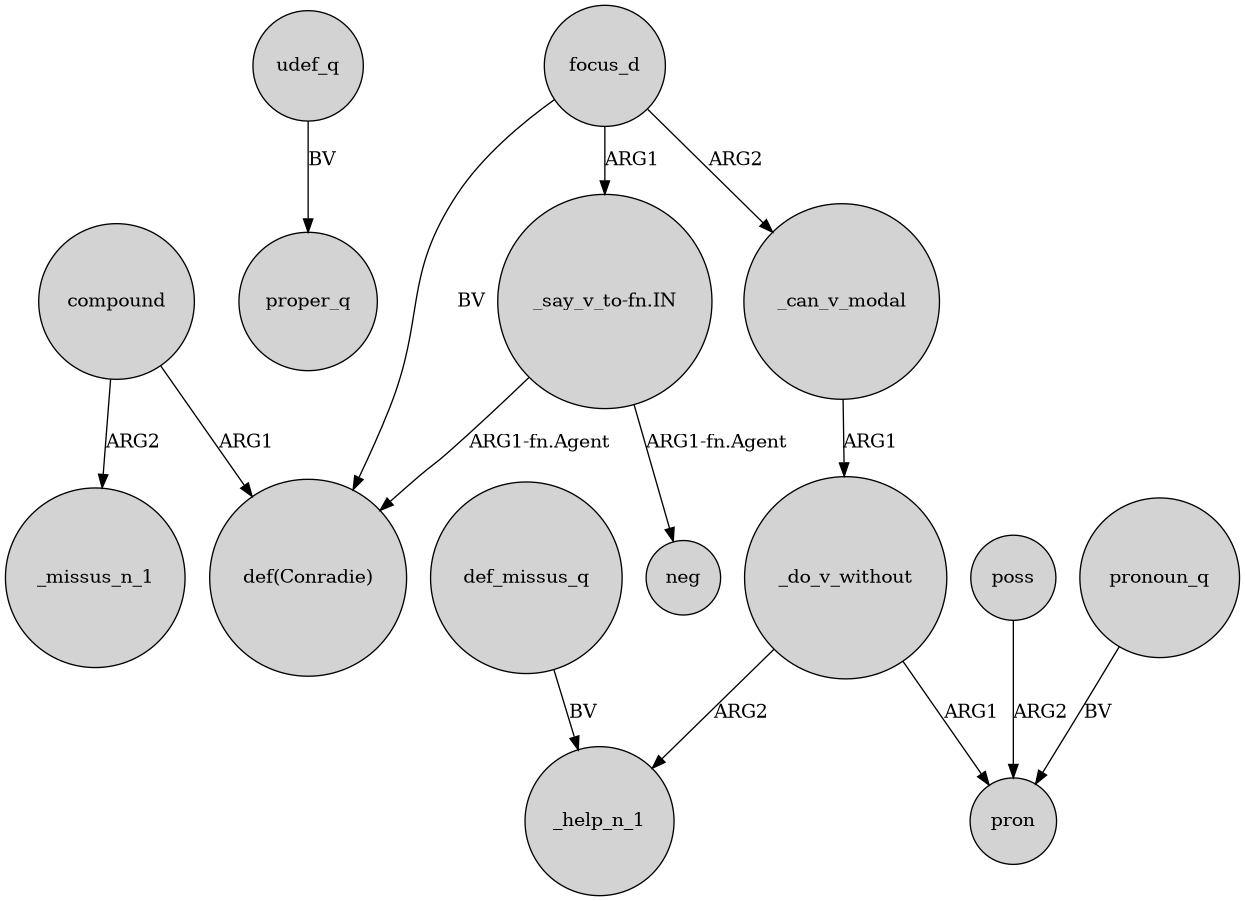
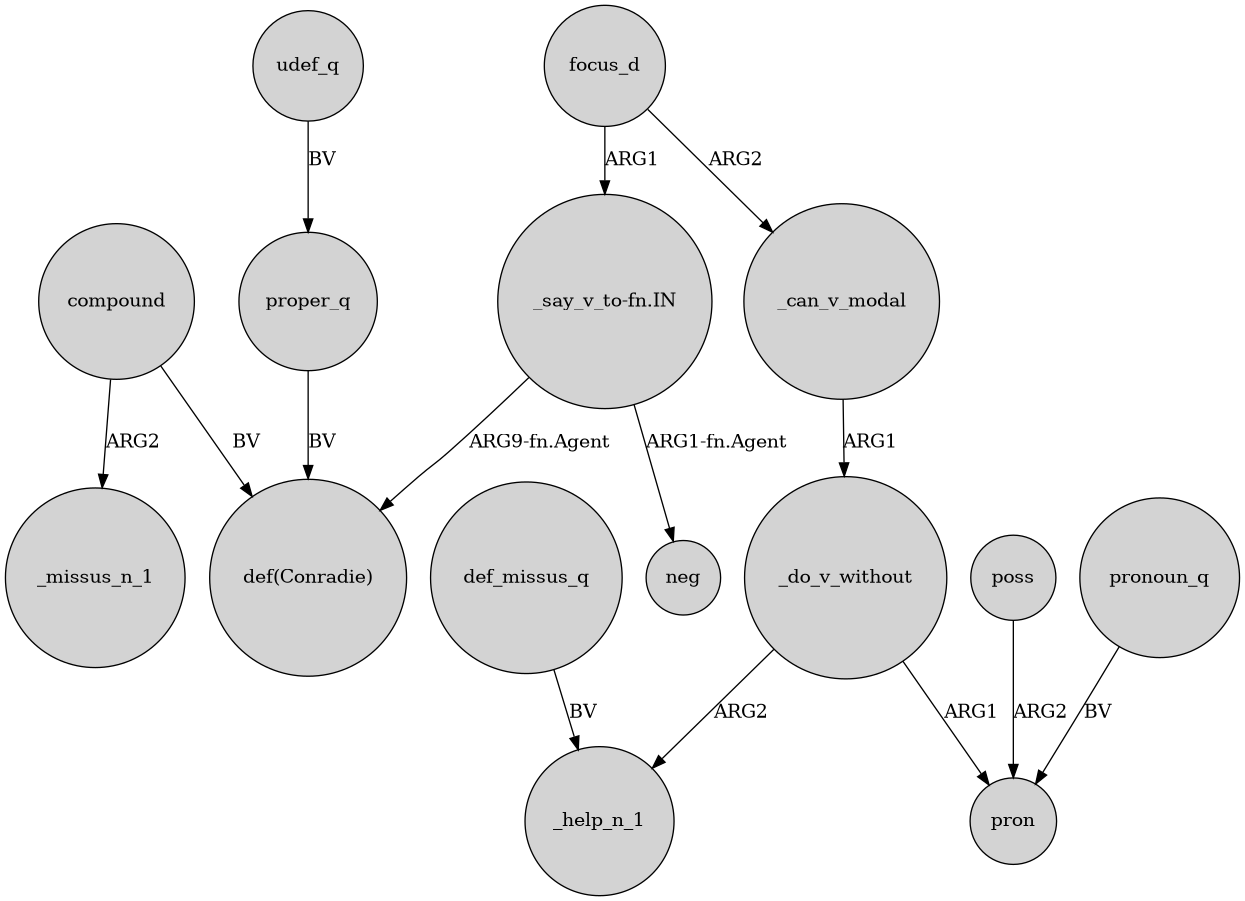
(423, 269) -> (308, 418)
(246, 443) -> (246, 443)
(540, 443) -> (540, 443)
